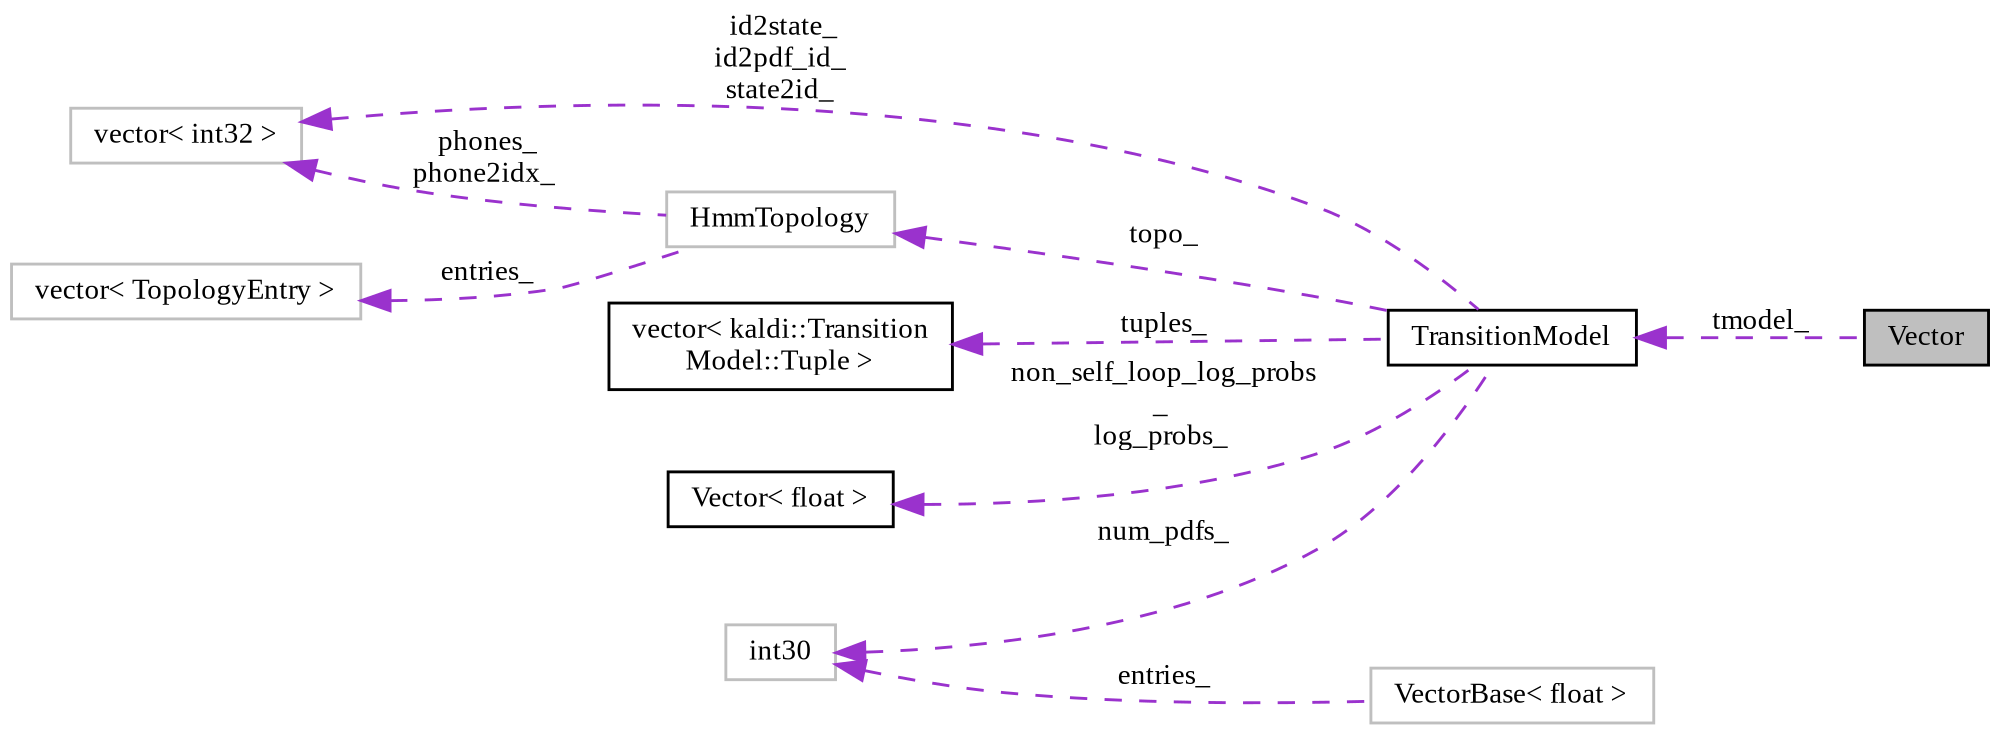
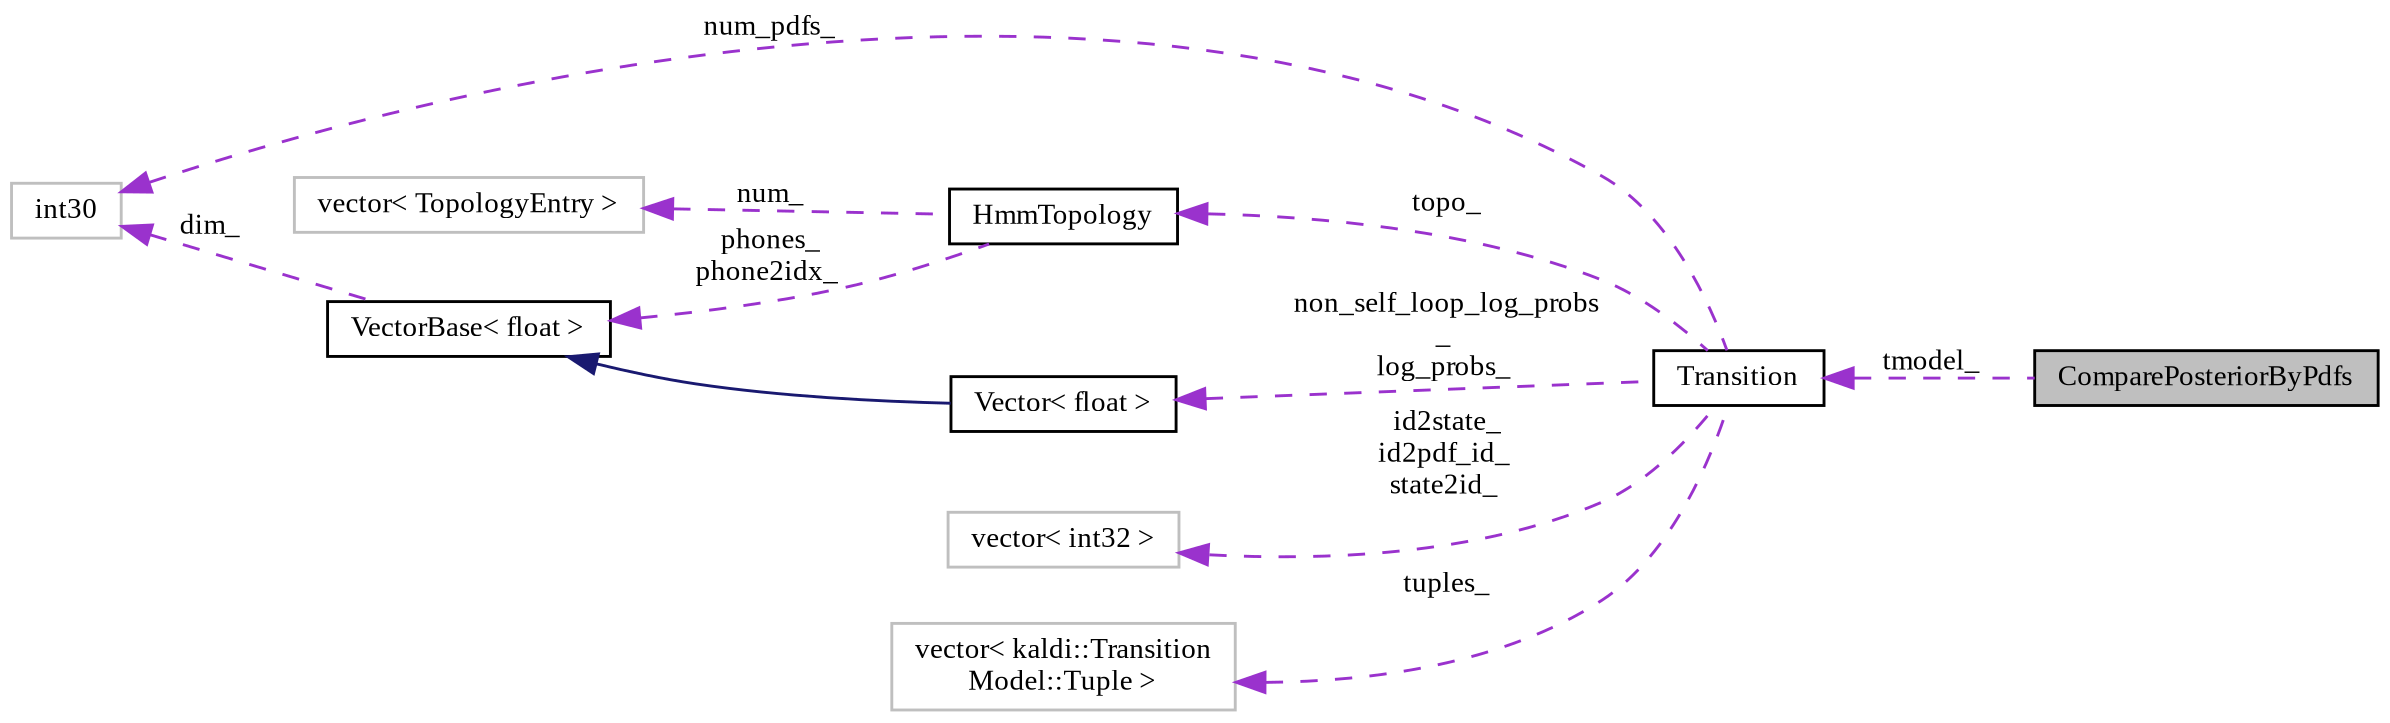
(489, 201) -> (817, 293)
(781, 219) -> (1064, 216)
(485, 273) -> (768, 195)
(1512, 338) -> (1739, 378)
(1926, 338) -> (2206, 378)
(781, 346) -> (1064, 667)
none -> (772, 393)
(1162, 677) -> (208, 227)
(1512, 696) -> (469, 329)
